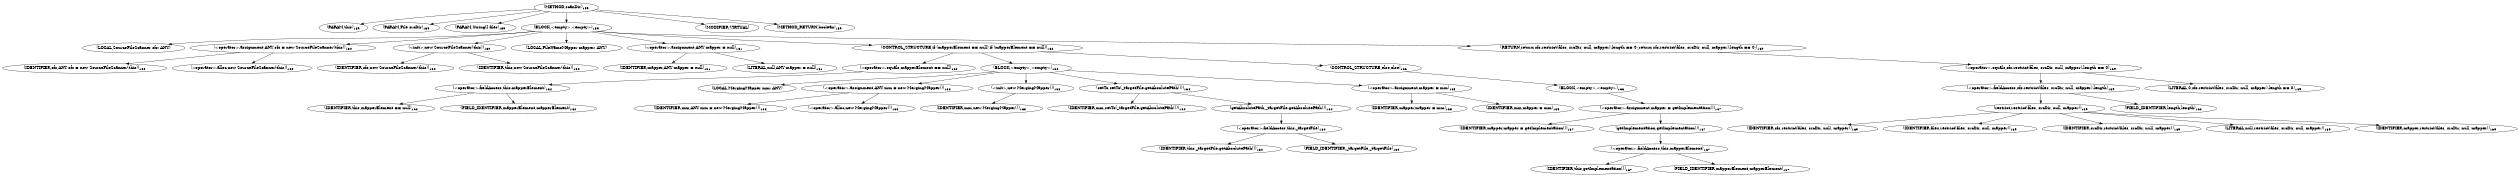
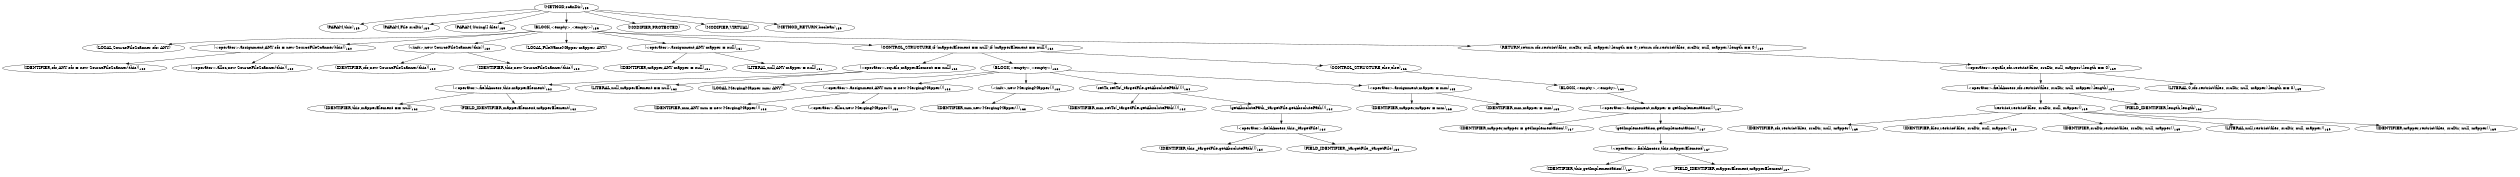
none -> (654, 28)
none -> (634, 88)
